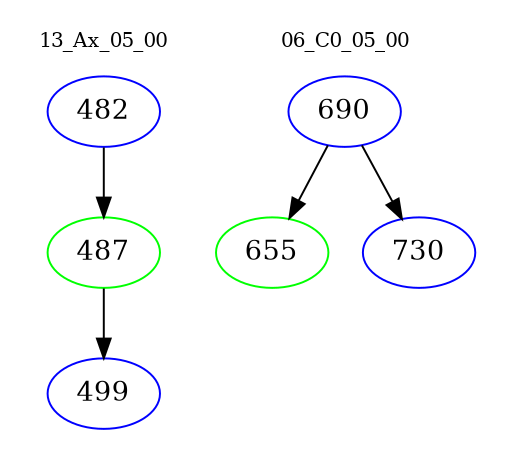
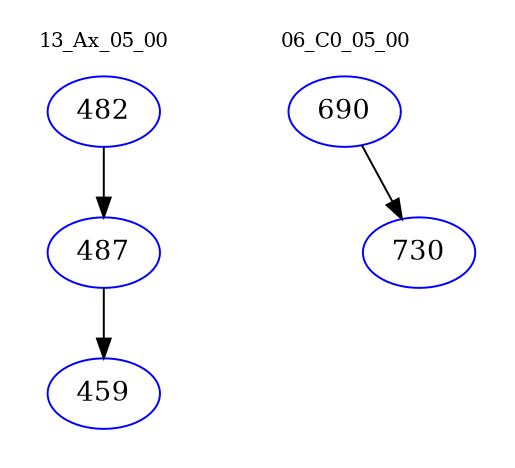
(104, 253) -> (104, 253)
(272, 253) -> none
(104, 394) -> (104, 394)
